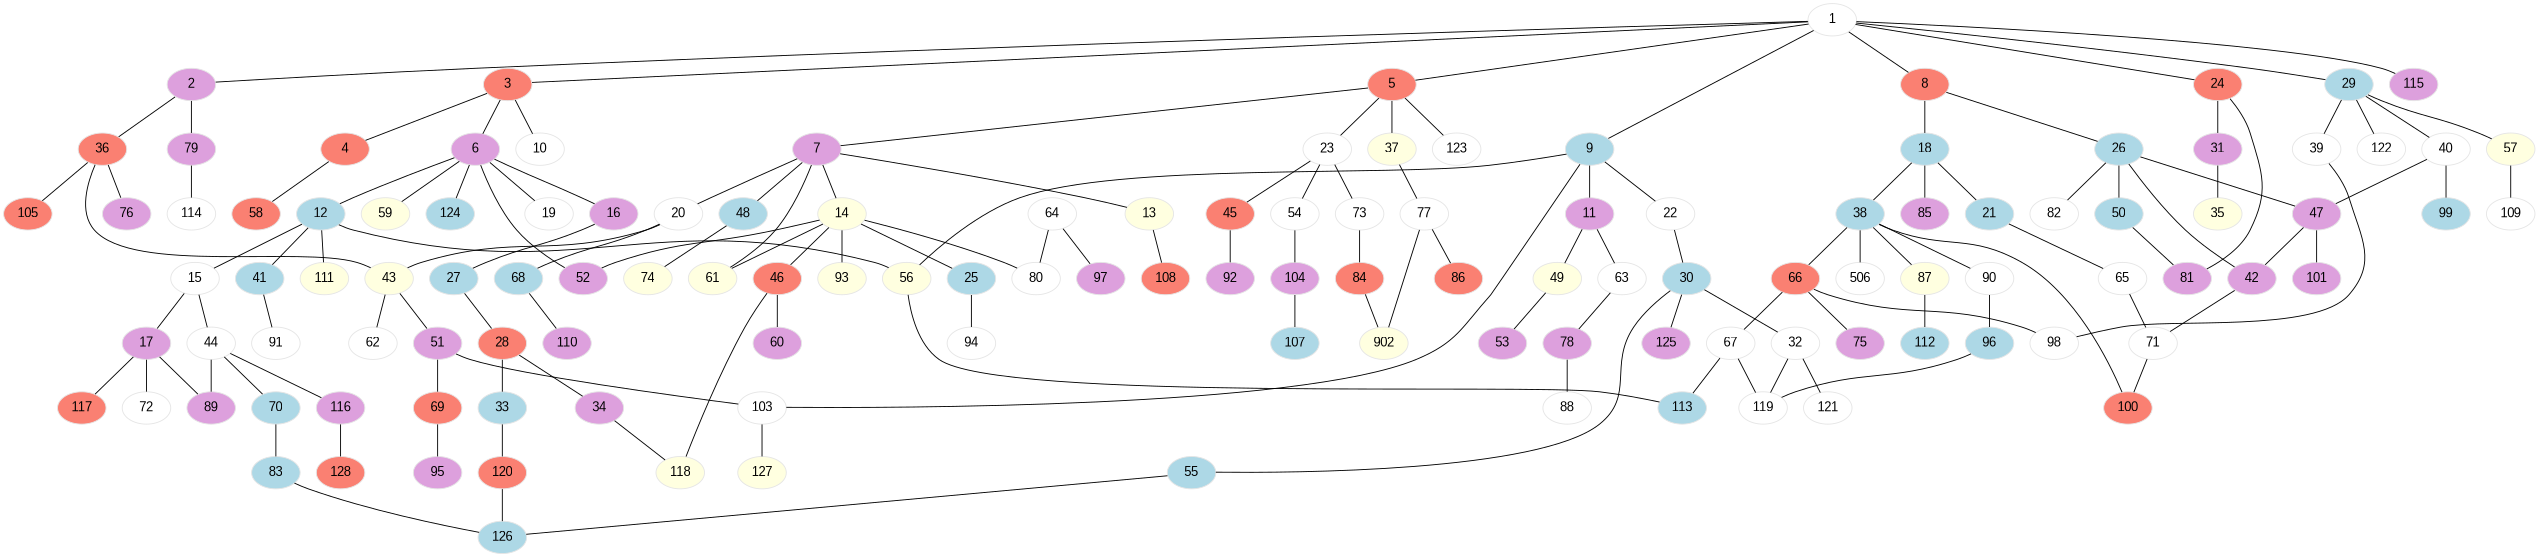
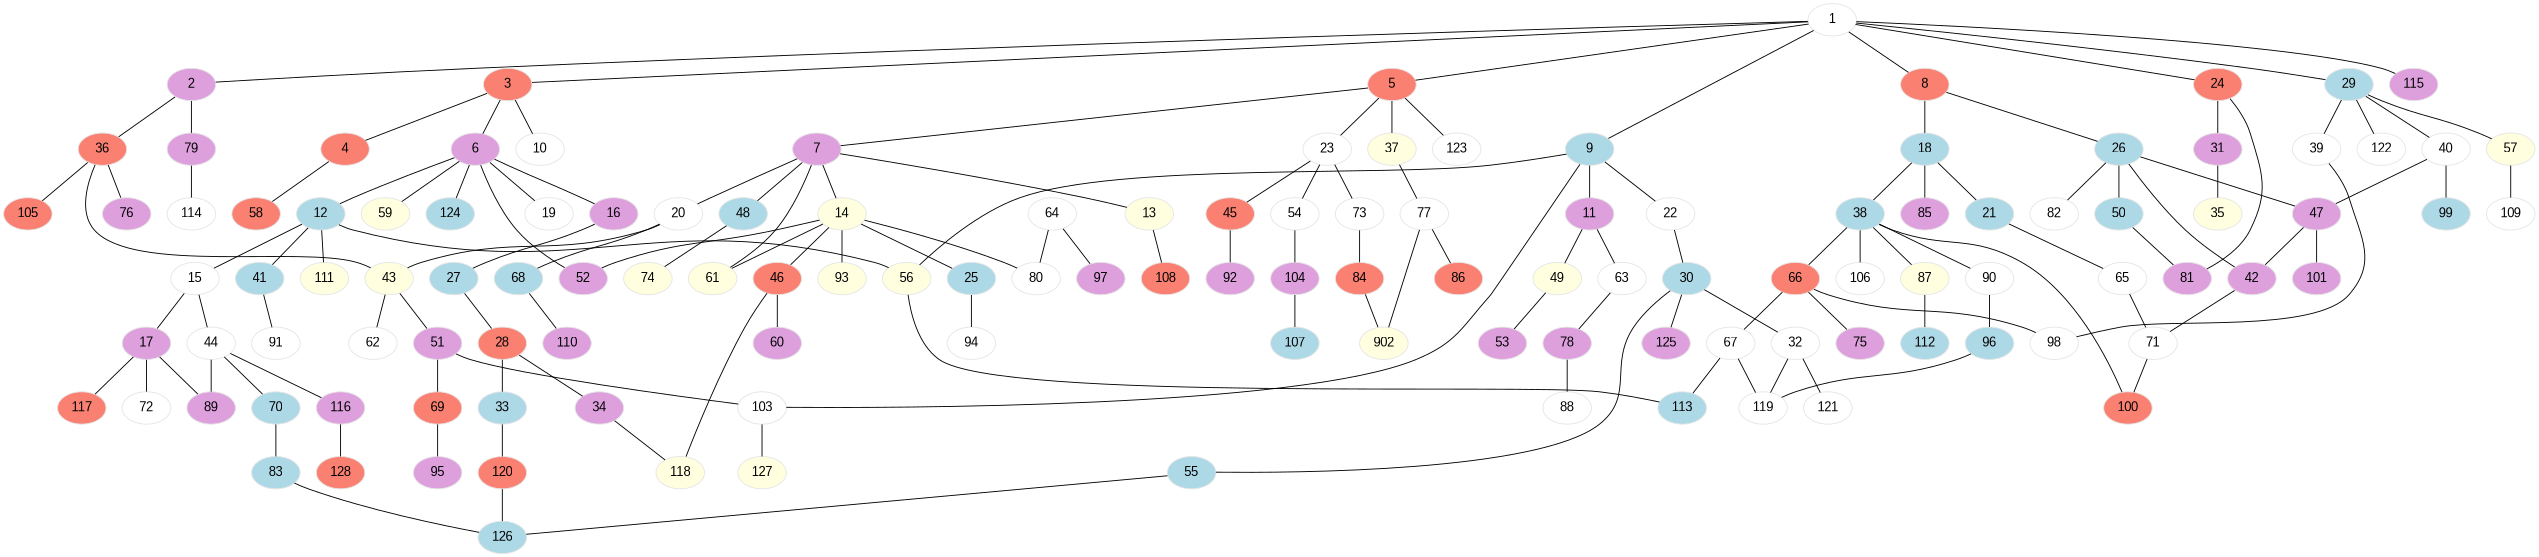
(1860, 279) -> (1860, 279)
